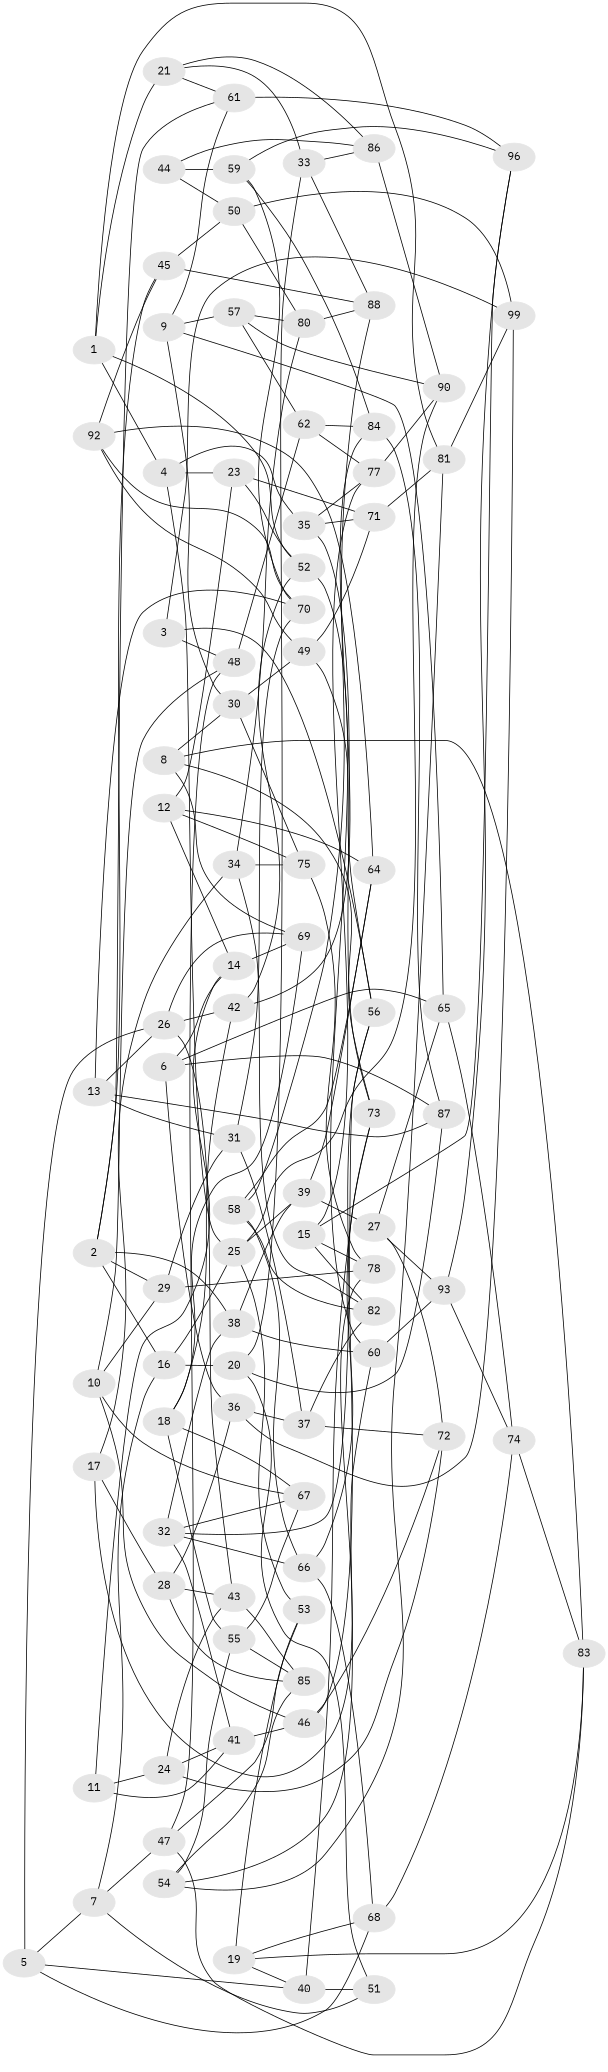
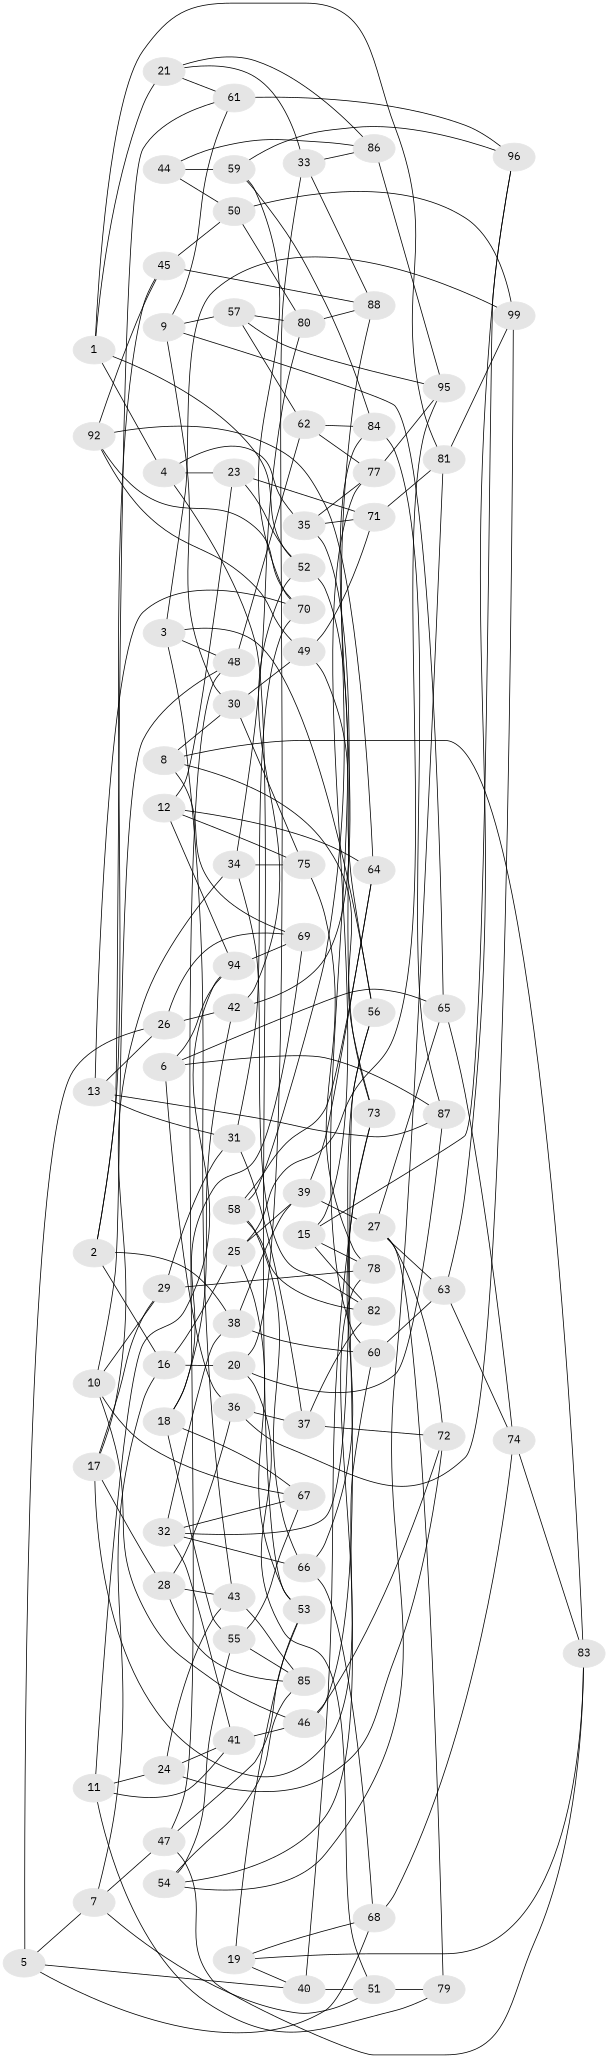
(444, 388) -> (444, 388)
(190, 827) -> (265, 1034)
(234, 966) -> (234, 966)
(130, 1271) -> (126, 1364)
(444, 1290) -> (444, 1290)
(210, 1308) -> (203, 1115)
none -> (444, 1990)
